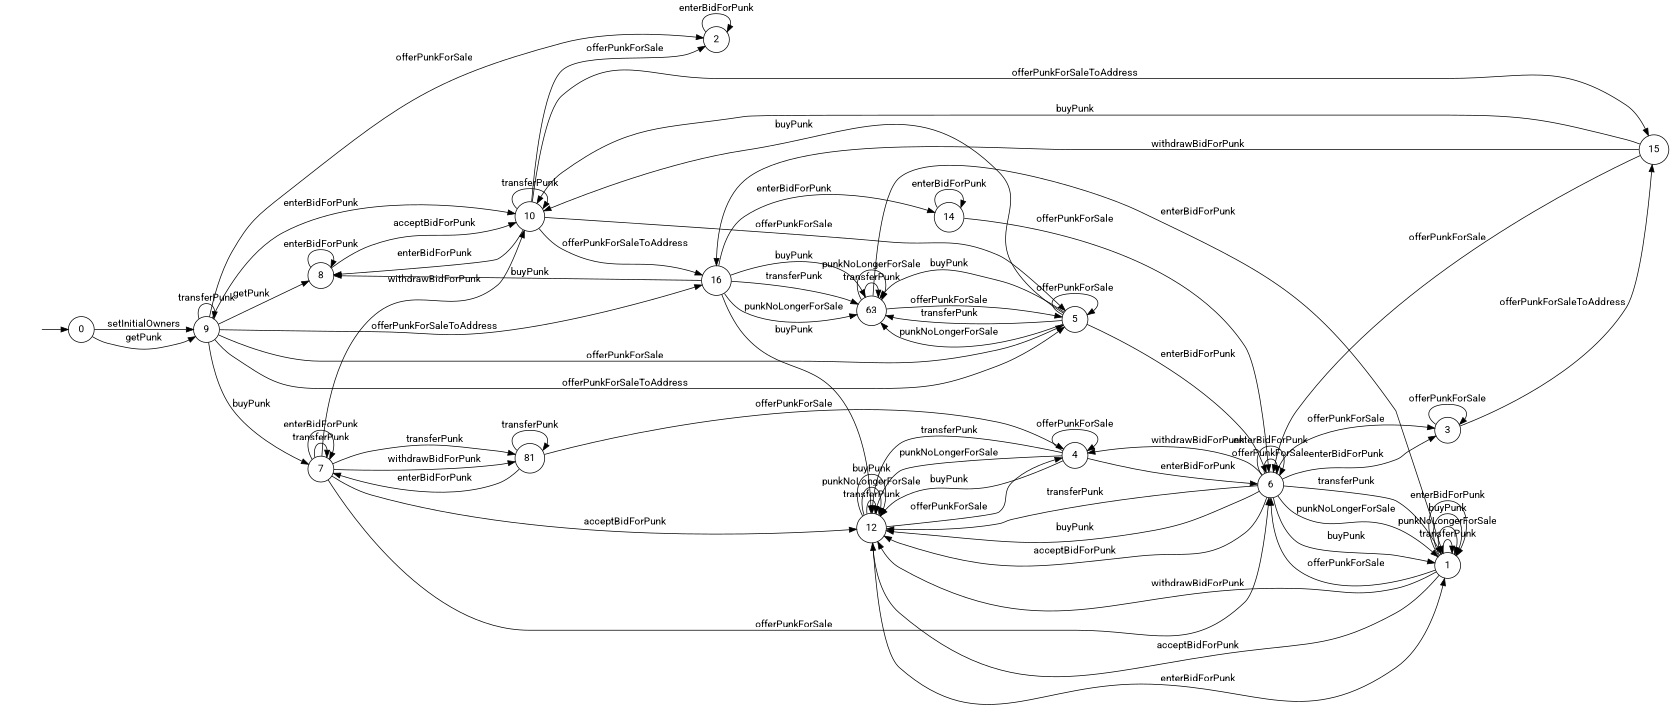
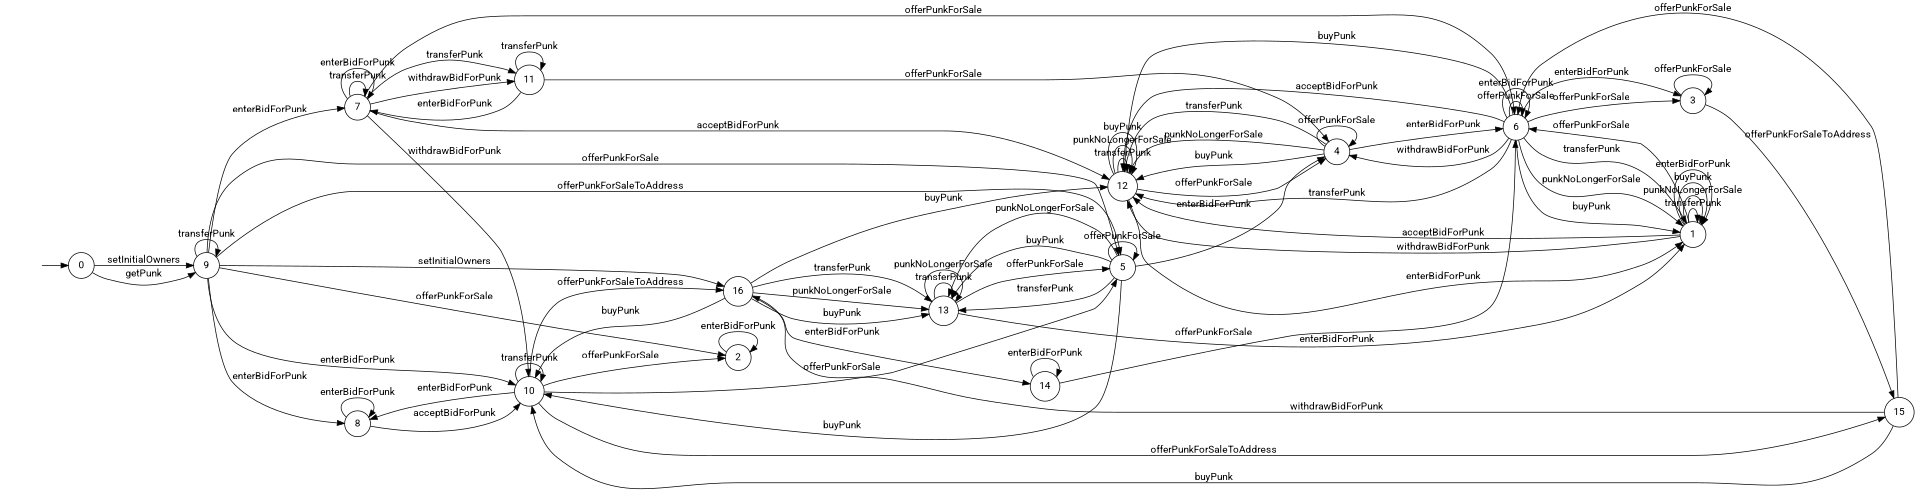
(521, 278) -> (626, 326)
(251, 294) -> (270, 377)
(872, 311) -> (944, 311)
(435, 326) -> (455, 262)
(1187, 382) -> (1242, 235)
(251, 404) -> (270, 110)
(530, 458) -> (529, 80)
